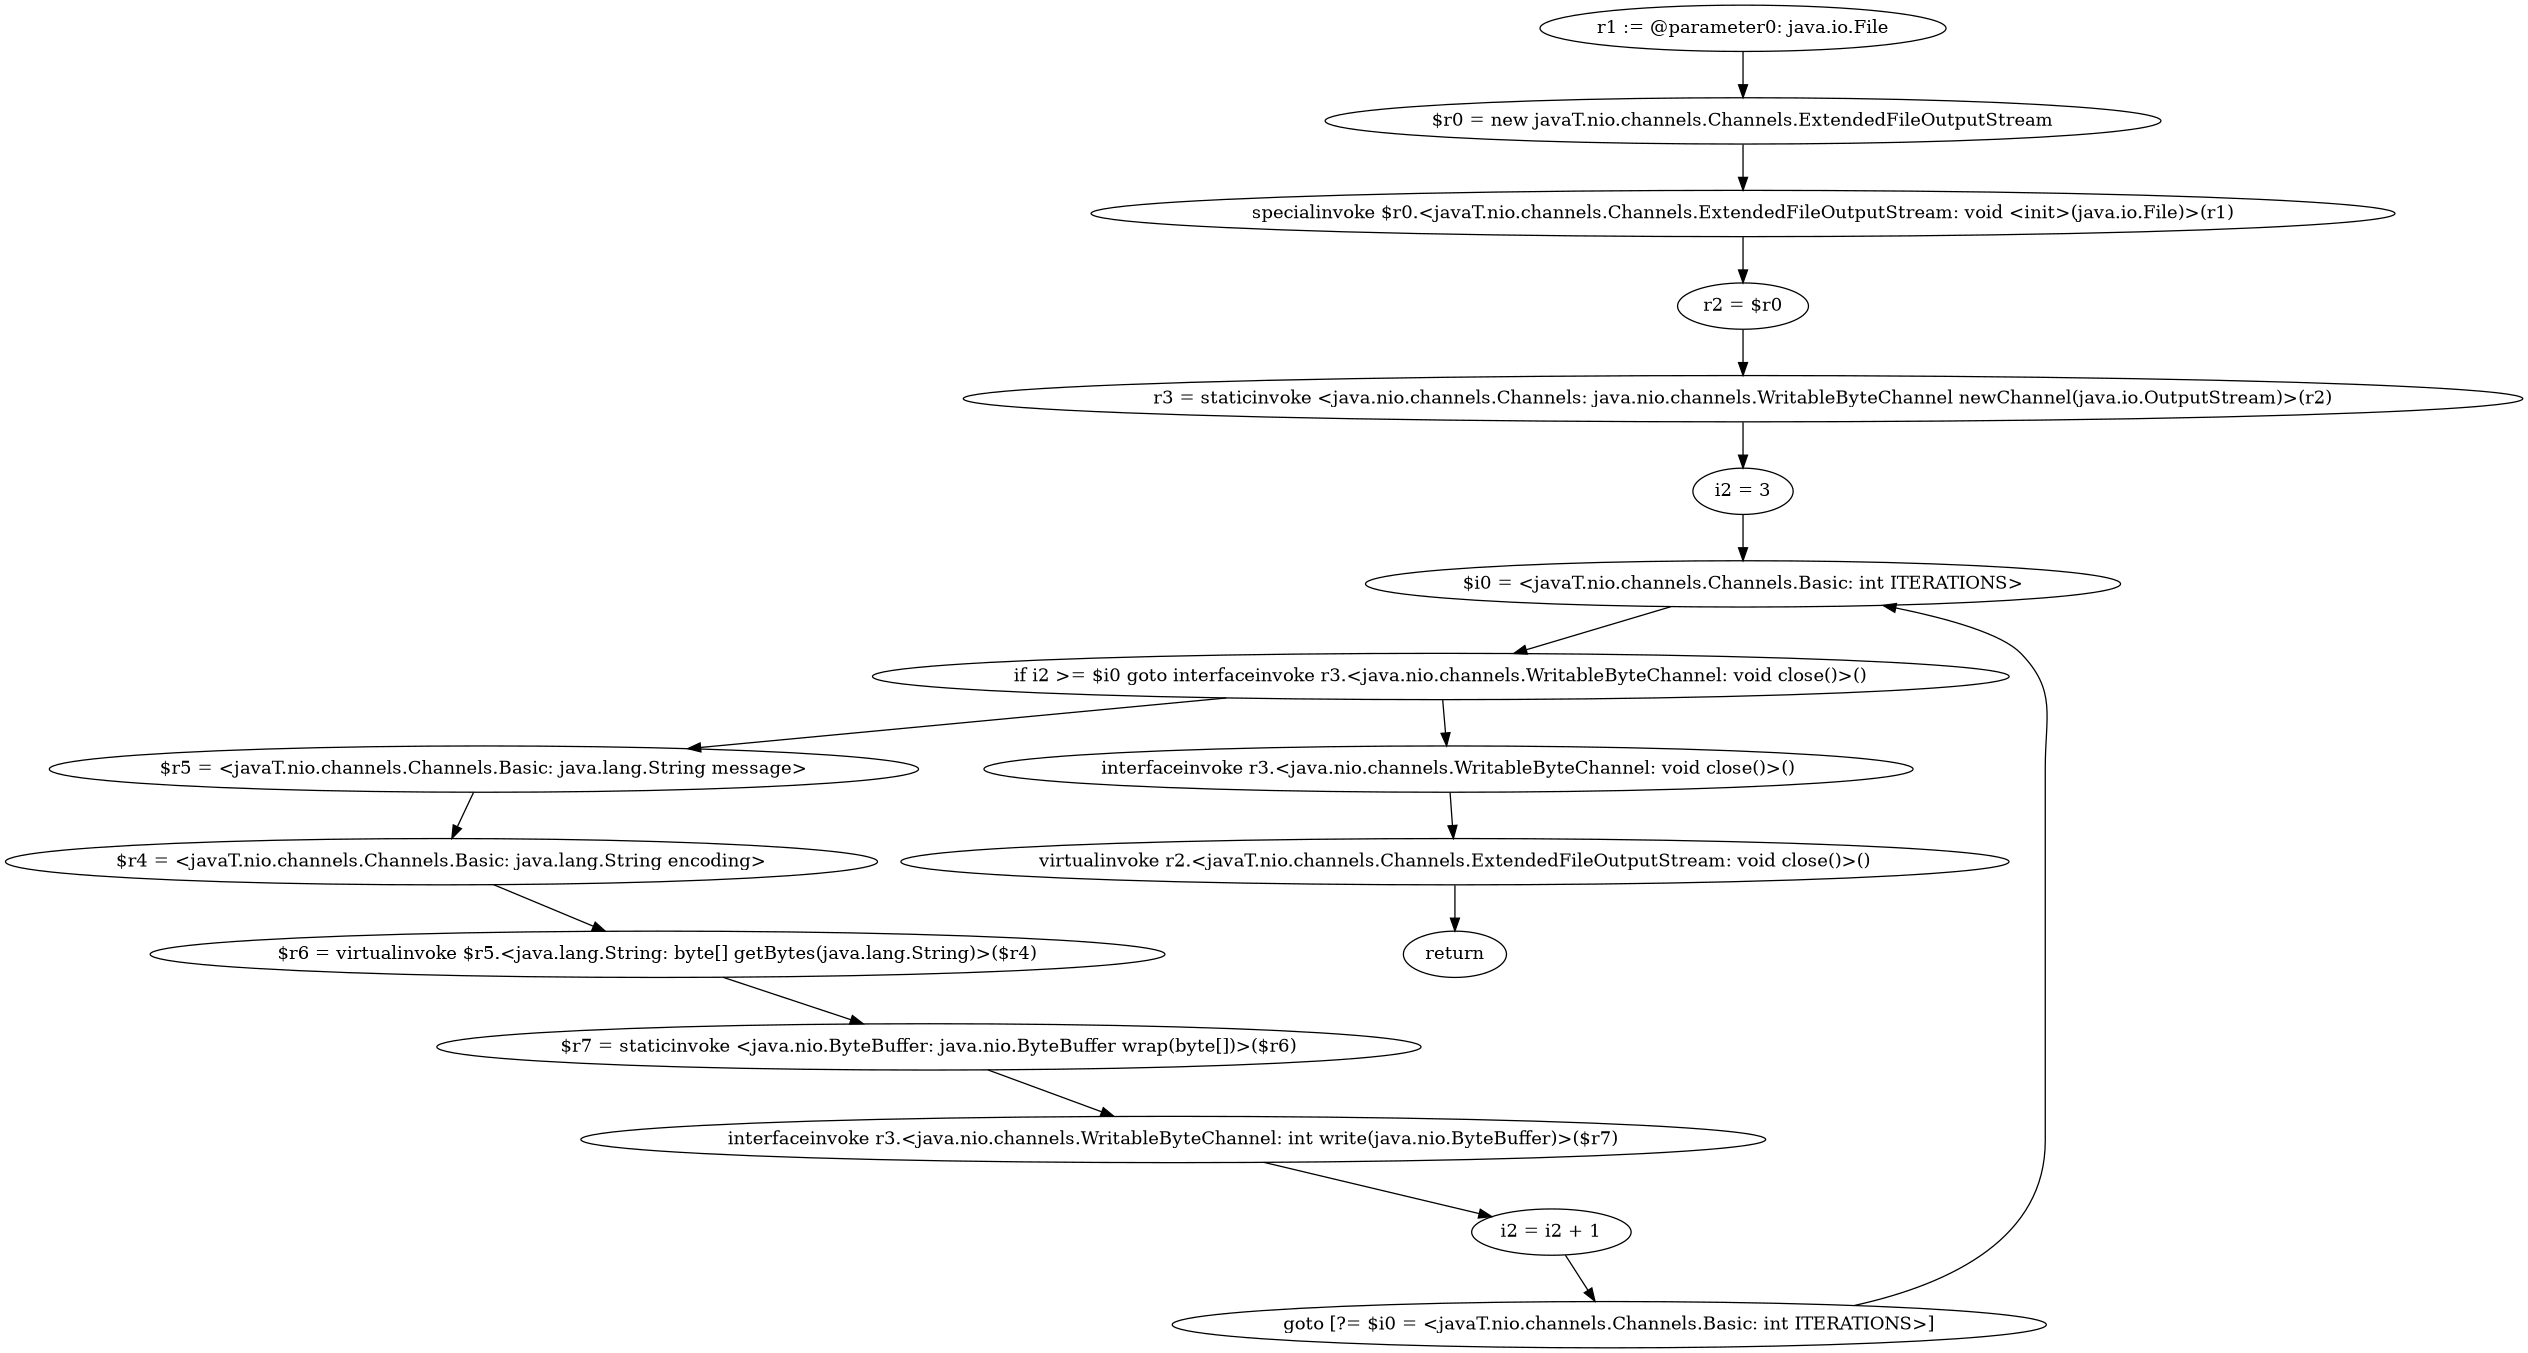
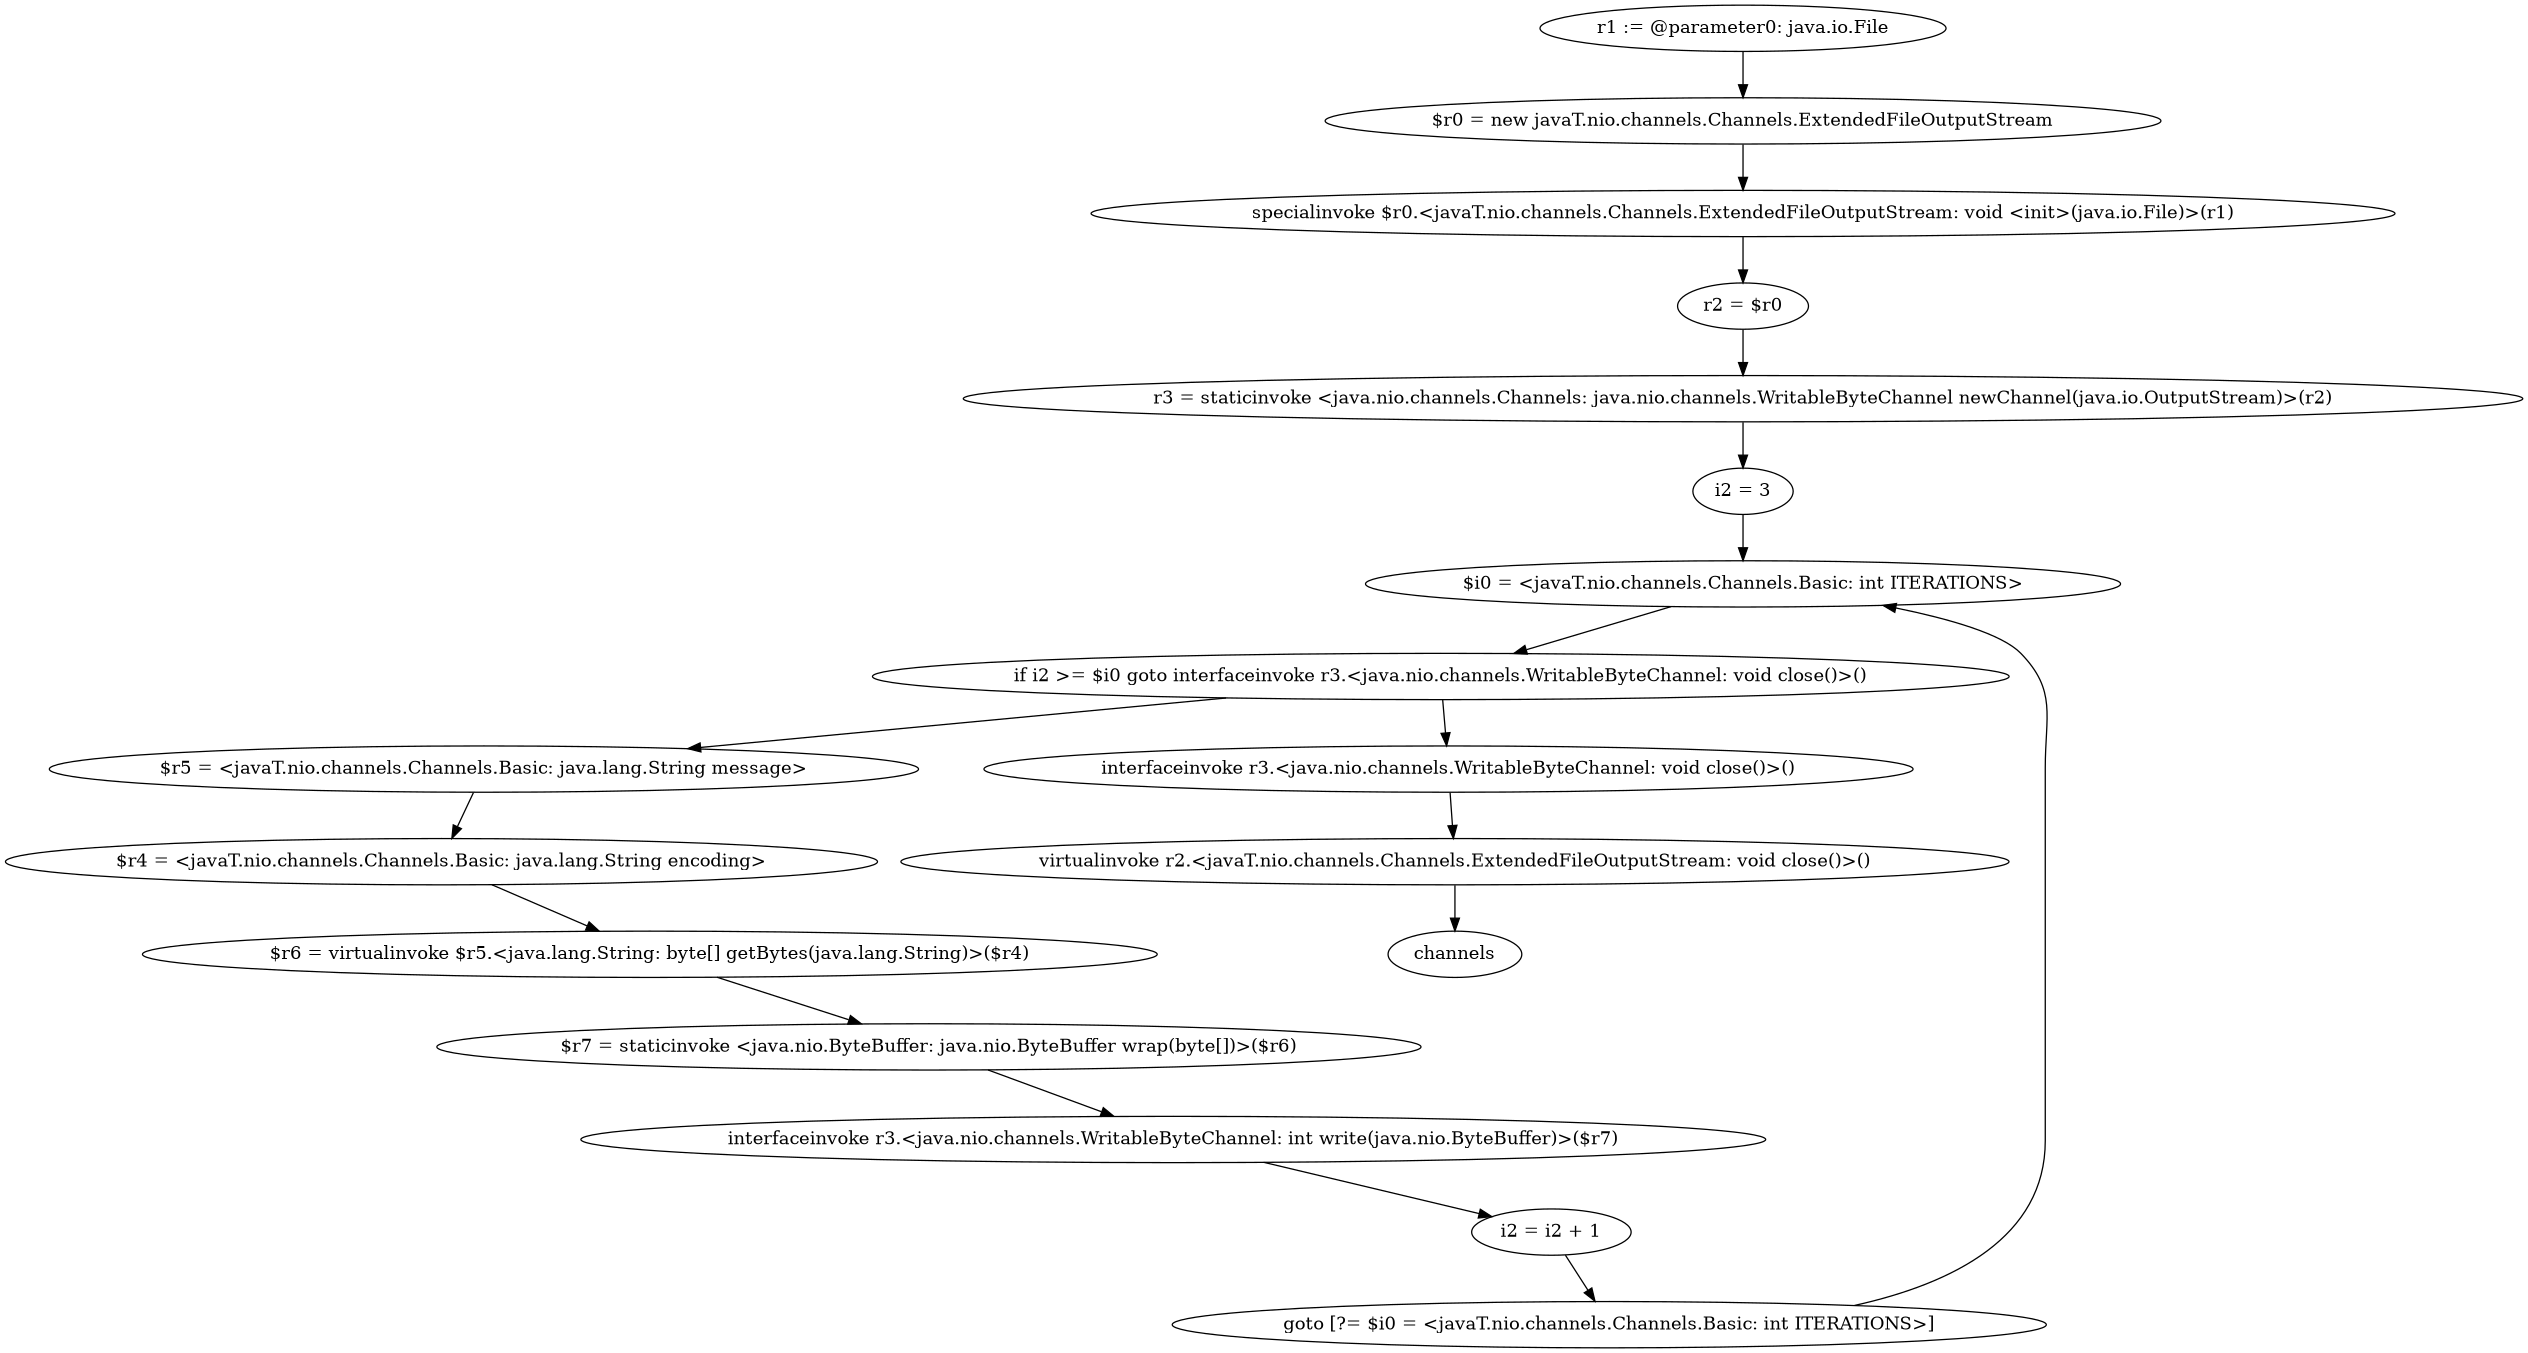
(1455, 954) -> (1455, 954)
